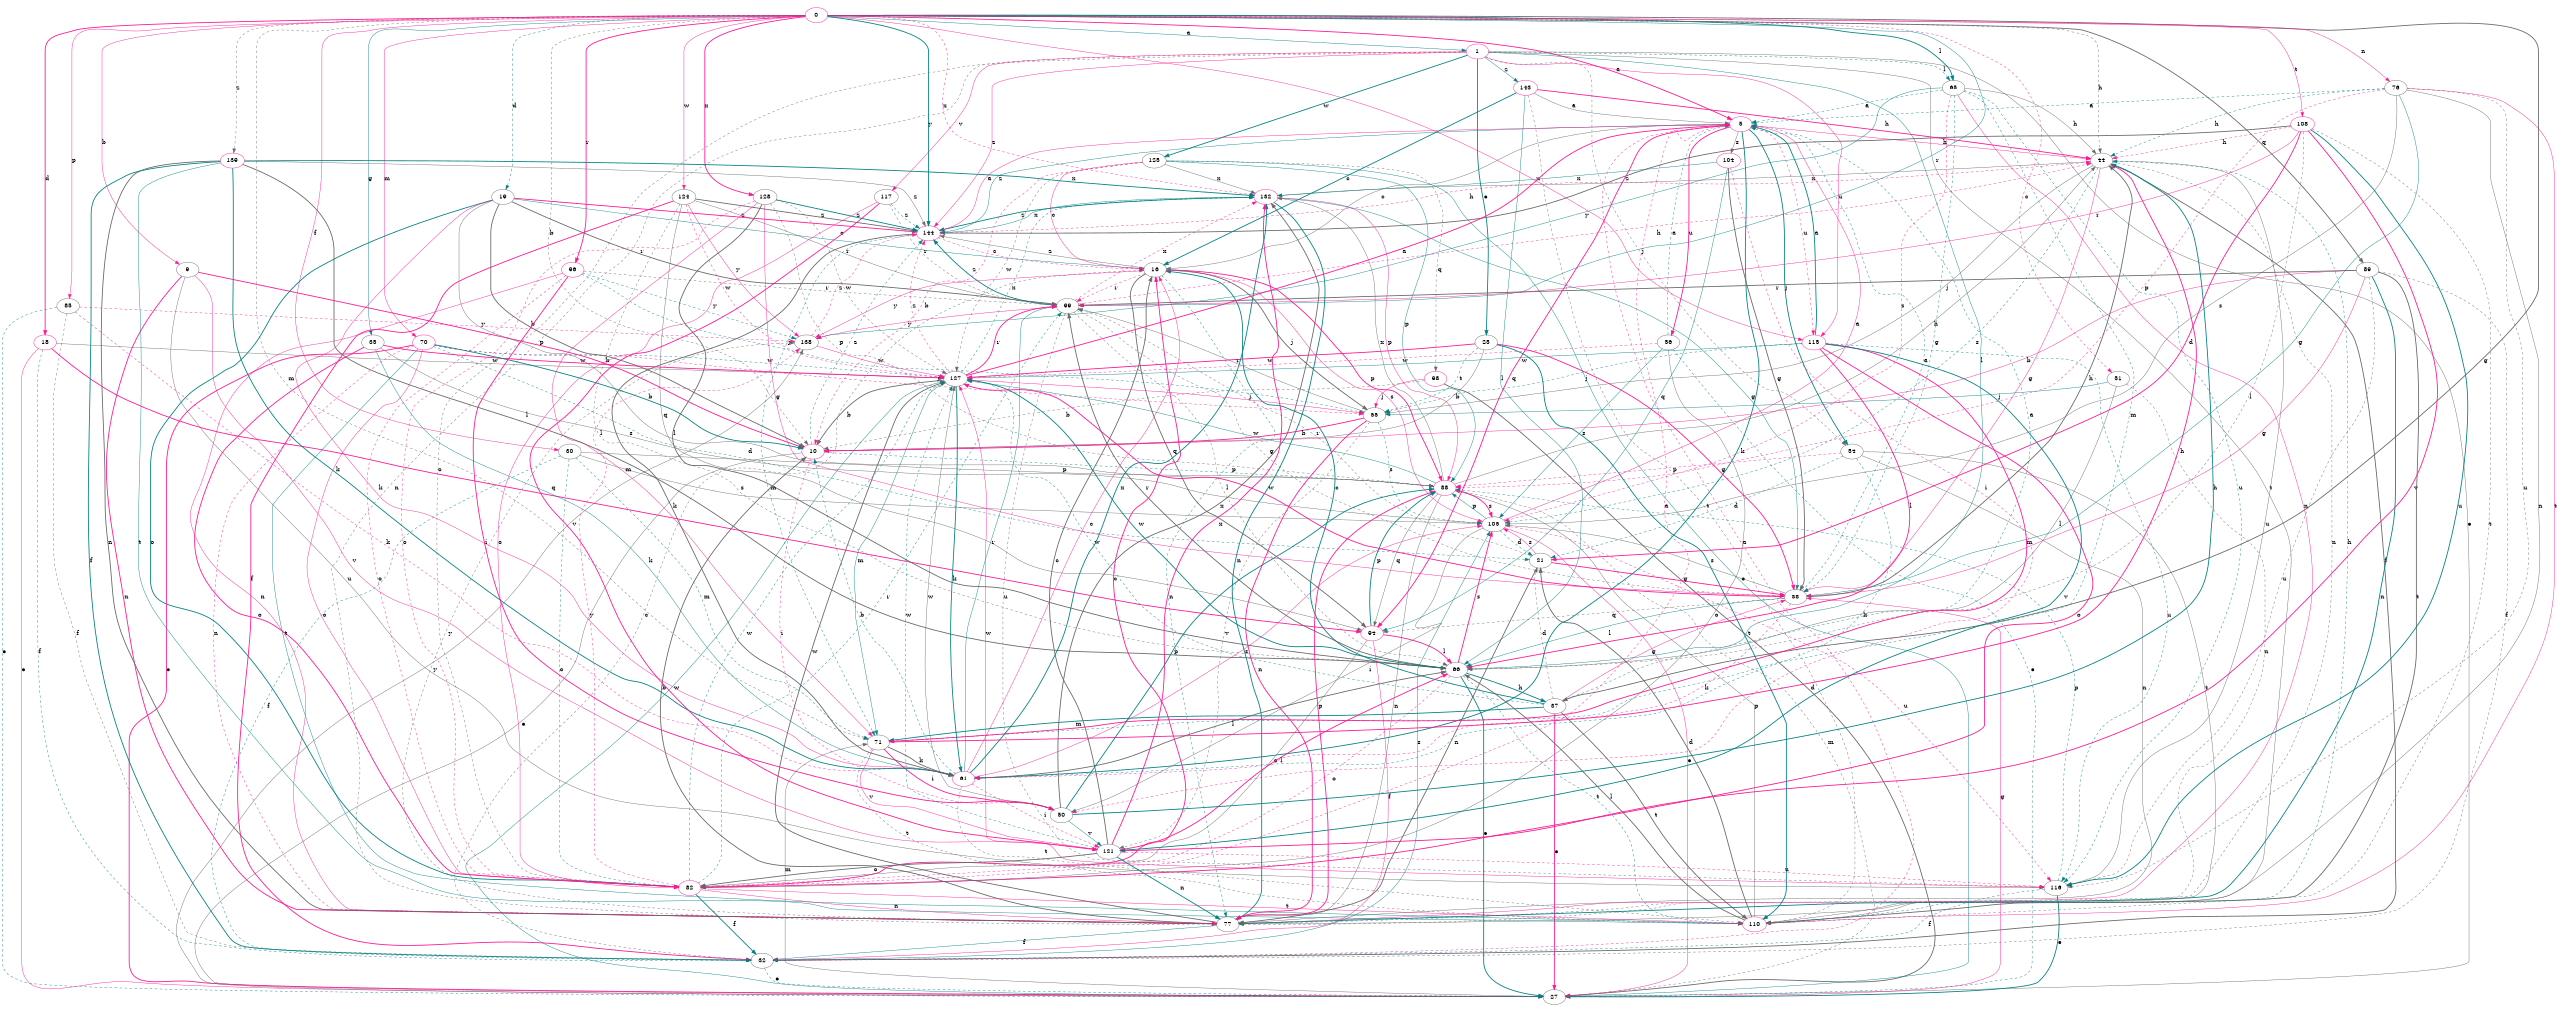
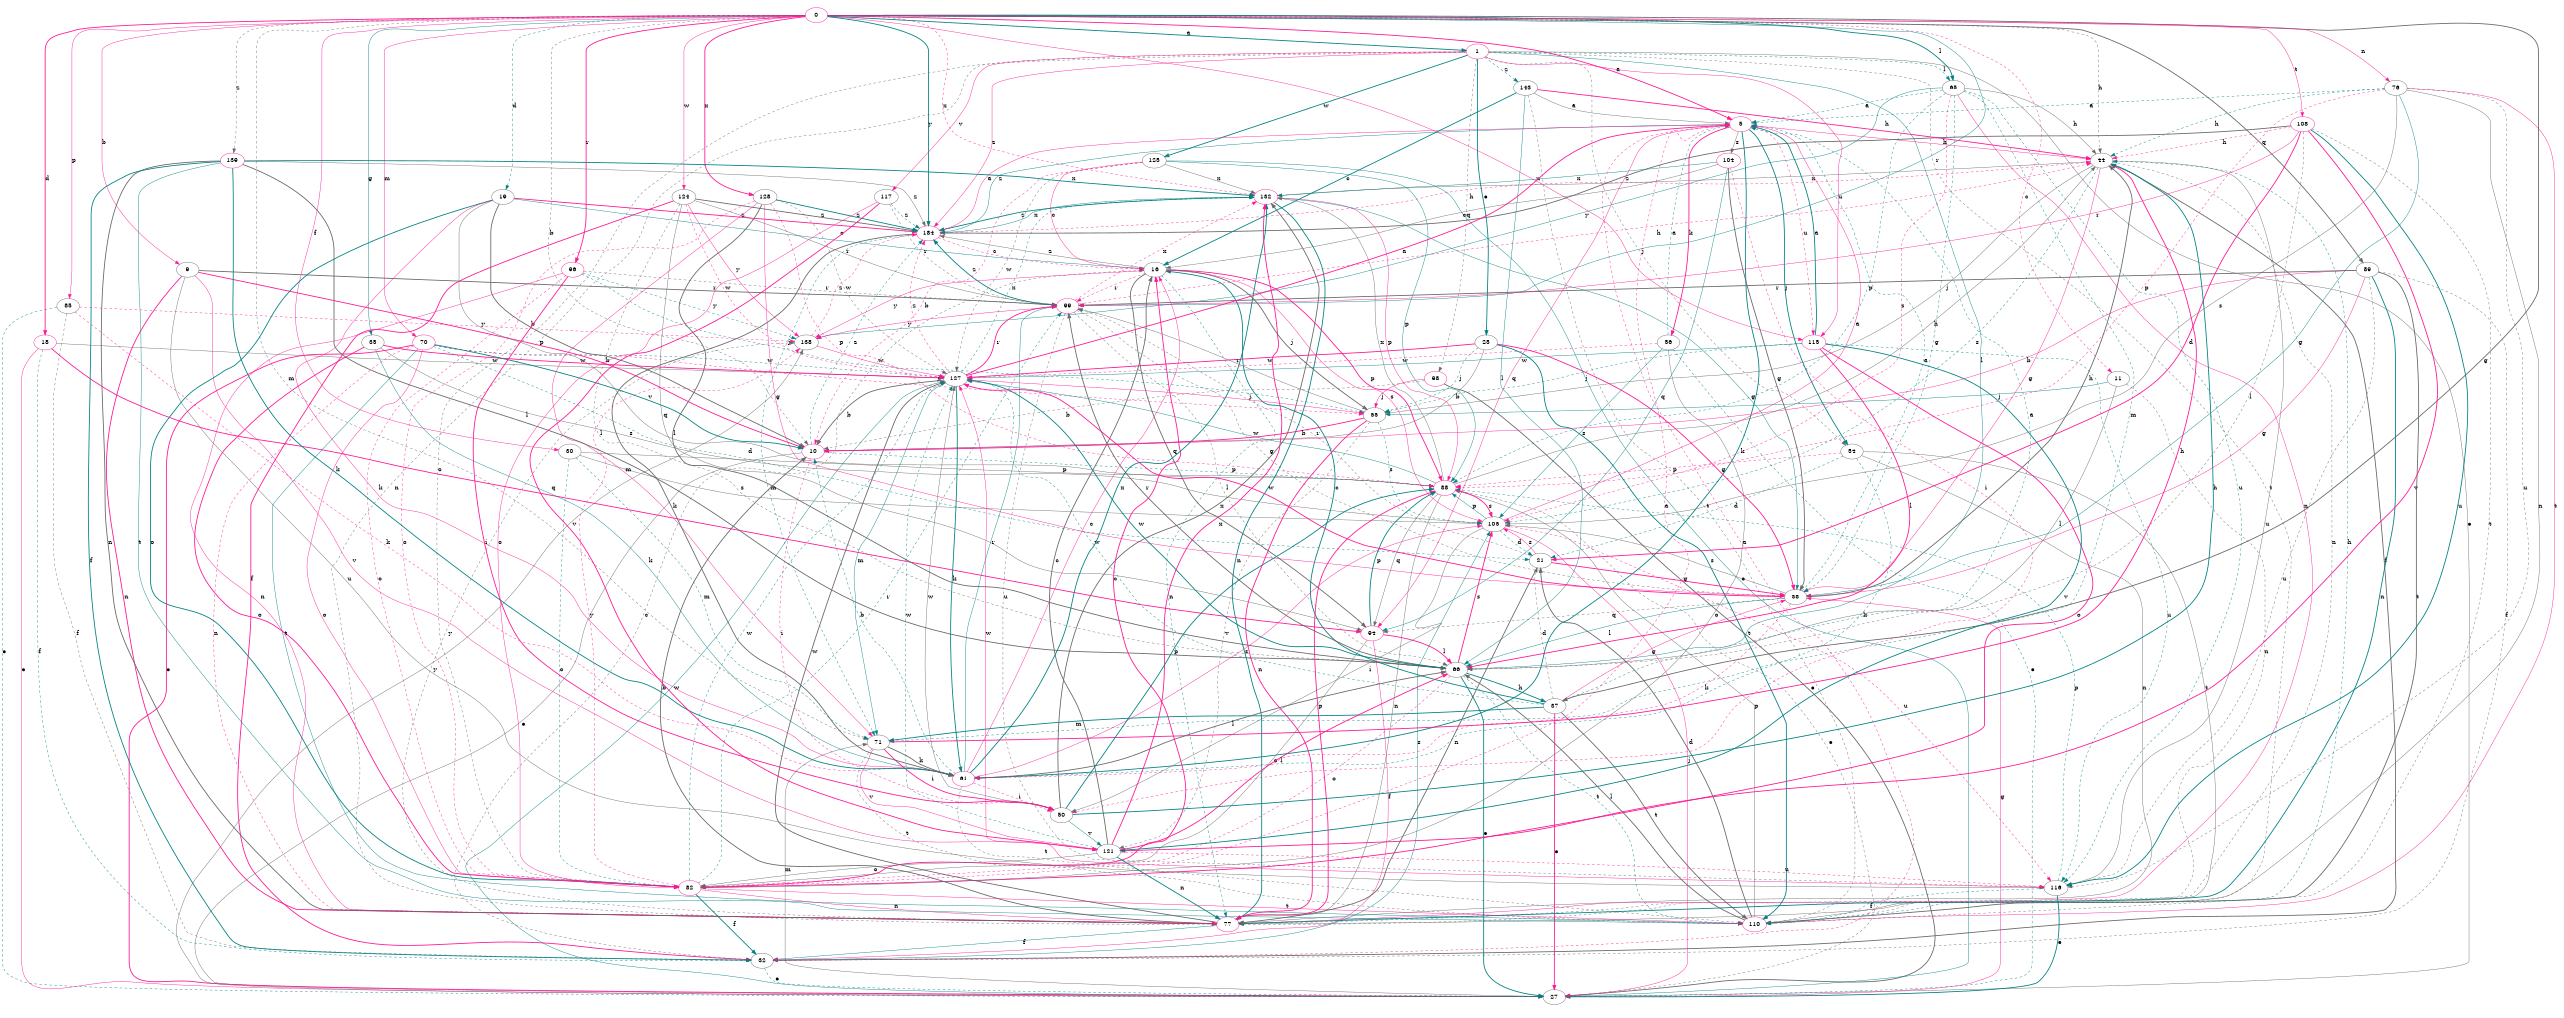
(1145, 33) -> (1145, 33)
(1500, 68) -> (1500, 68)
(1525, 88) -> (1525, 88)
(1393, 170) -> (1467, 207)
(1445, 181) -> (1444, 216)
(929, 233) -> (929, 233)
(1691, 233) -> (1691, 233)
(762, 283) -> (583, 286)
(1068, 306) -> (1068, 306)
(1529, 344) -> (1529, 344)
(1461, 379) -> (1461, 379)
(2118, 379) -> (2118, 379)
none -> (1786, 382)
(650, 397) -> (650, 397)
(2206, 412) -> (2206, 412)
(1042, 441) -> (1042, 441)
(1813, 688) -> (1813, 688)
(1602, 705) -> none
(1831, 743) -> (1831, 743)
(1690, 761) -> (1690, 761)
(1032, 817) -> (1011, 796)
(852, 869) -> (852, 869)
(213, 872) -> none
(1228, 924) -> (1228, 924)
(1671, 947) -> (1913, 896)
